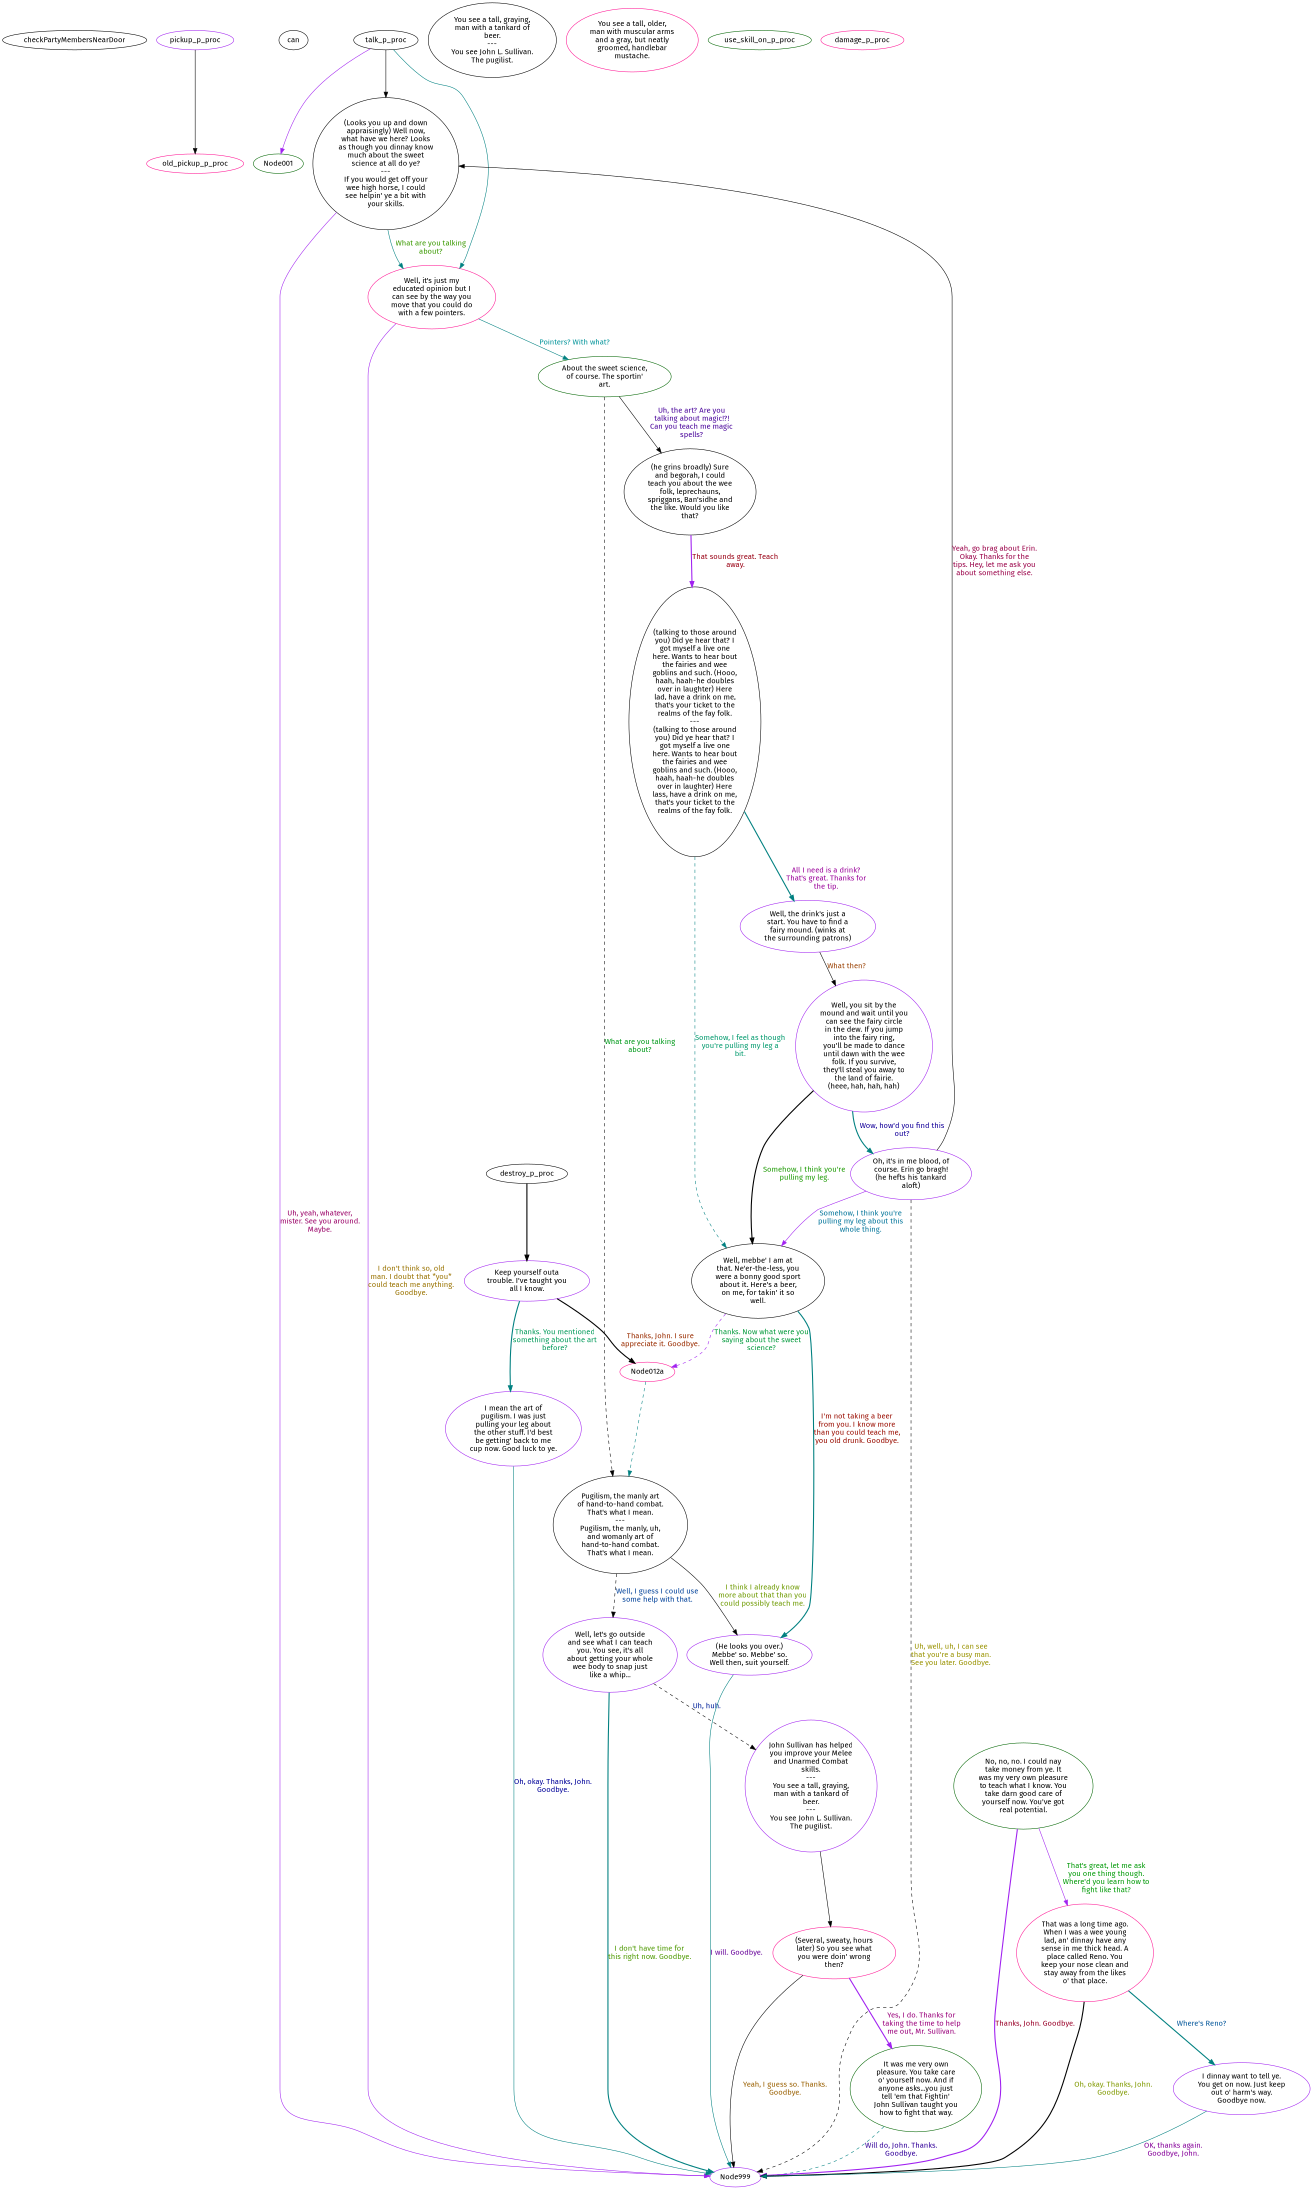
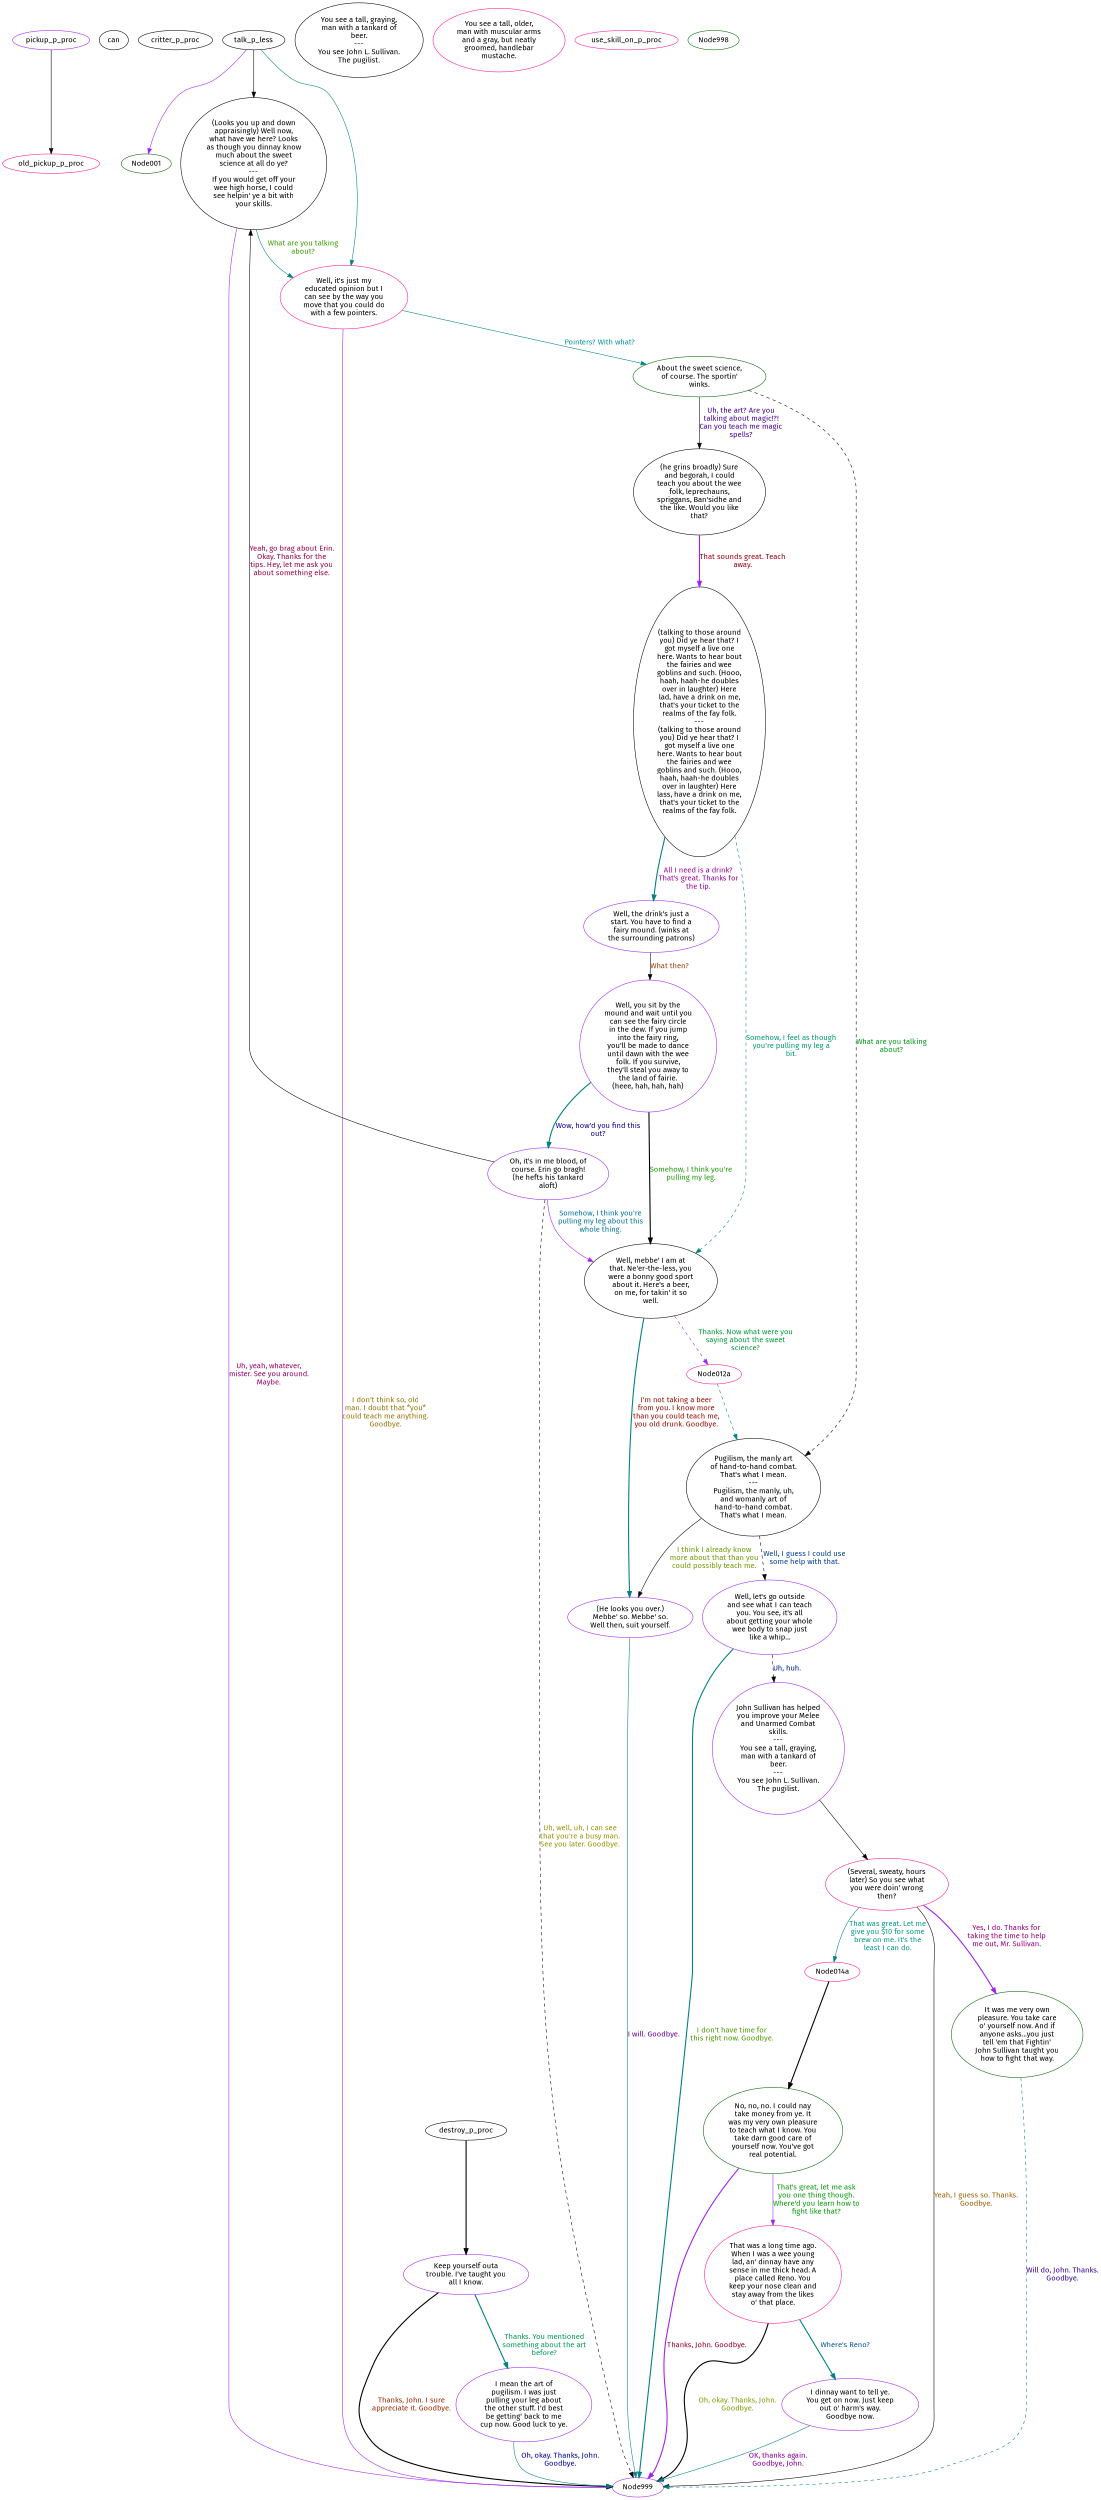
(75, 40) -> none
none -> (175, 40)
(386, 40) -> (254, 40)
none -> (714, 40)
(760, 40) -> (627, 40)
(862, 40) -> none
(605, 377) -> (699, 377)
(596, 1326) -> (398, 2458)
none -> (832, 1972)
